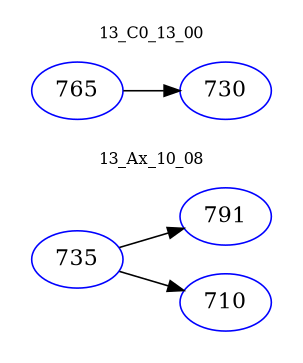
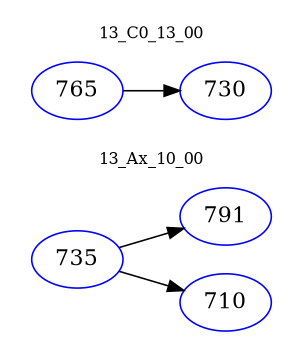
(152, 160) -> (152, 160)
